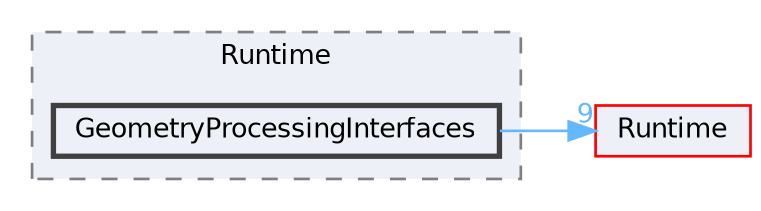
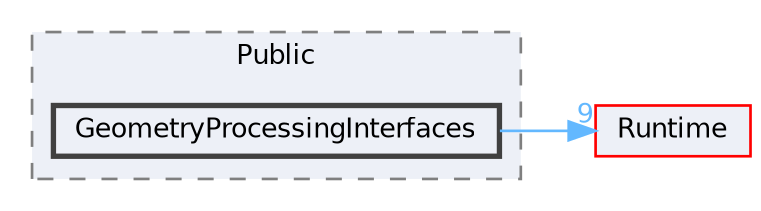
(276, 57) -> (276, 57)
